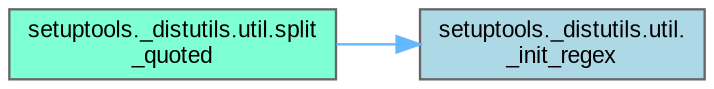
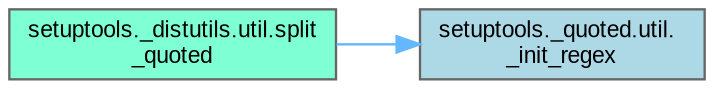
(562, 44) -> (562, 44)
